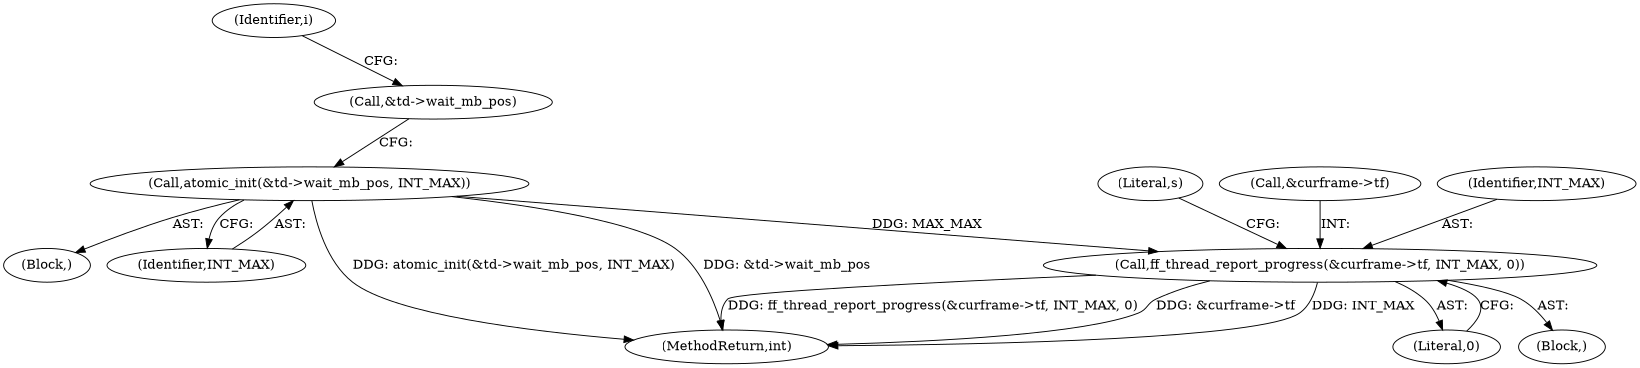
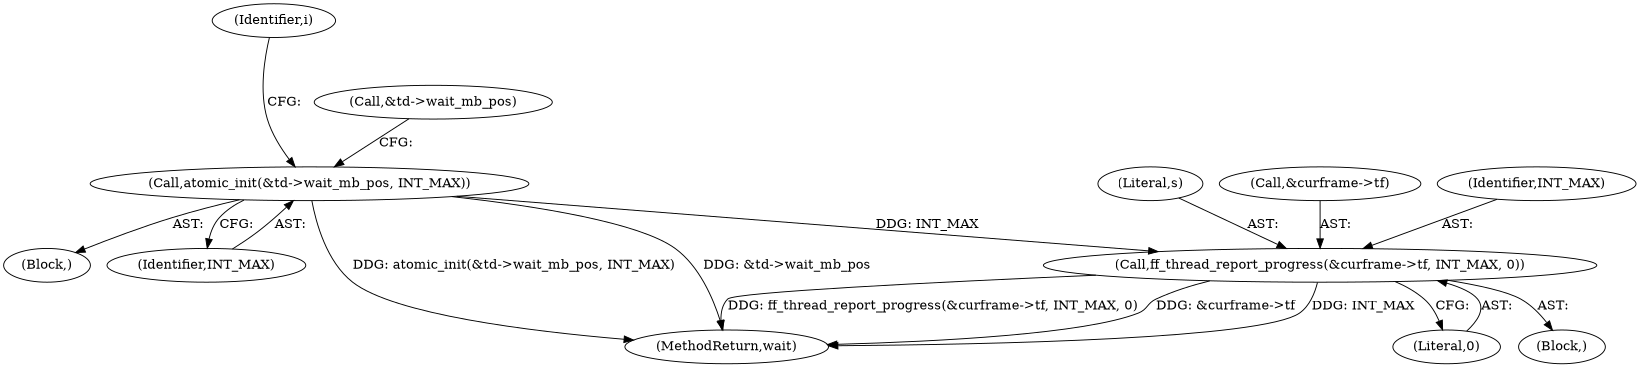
(348, 59) -> (264, 101)
(927, 225) -> (927, 225)
(1265, 225) -> (1265, 225)
(1338, 225) -> (1338, 225)
(1455, 306) -> (1455, 306)
(1499, 306) -> (1499, 306)
(727, 347) -> (727, 347)
